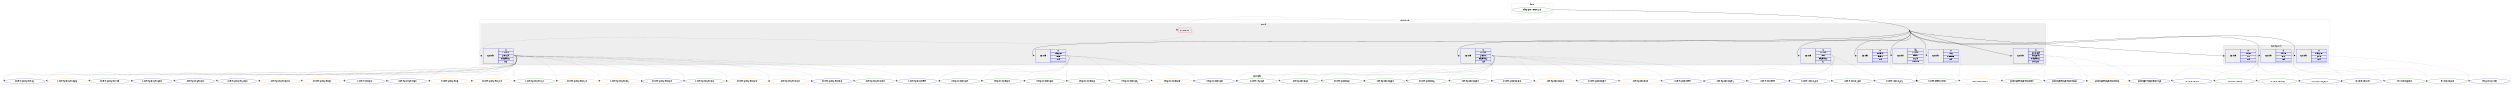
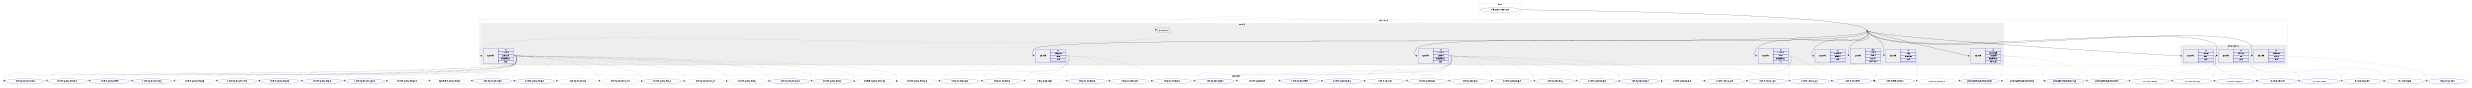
(322, 81) -> (450, 81)
(365, 81) -> (492, 81)
(747, 81) -> (875, 81)
(1130, 81) -> none
(1172, 81) -> (1045, 81)
